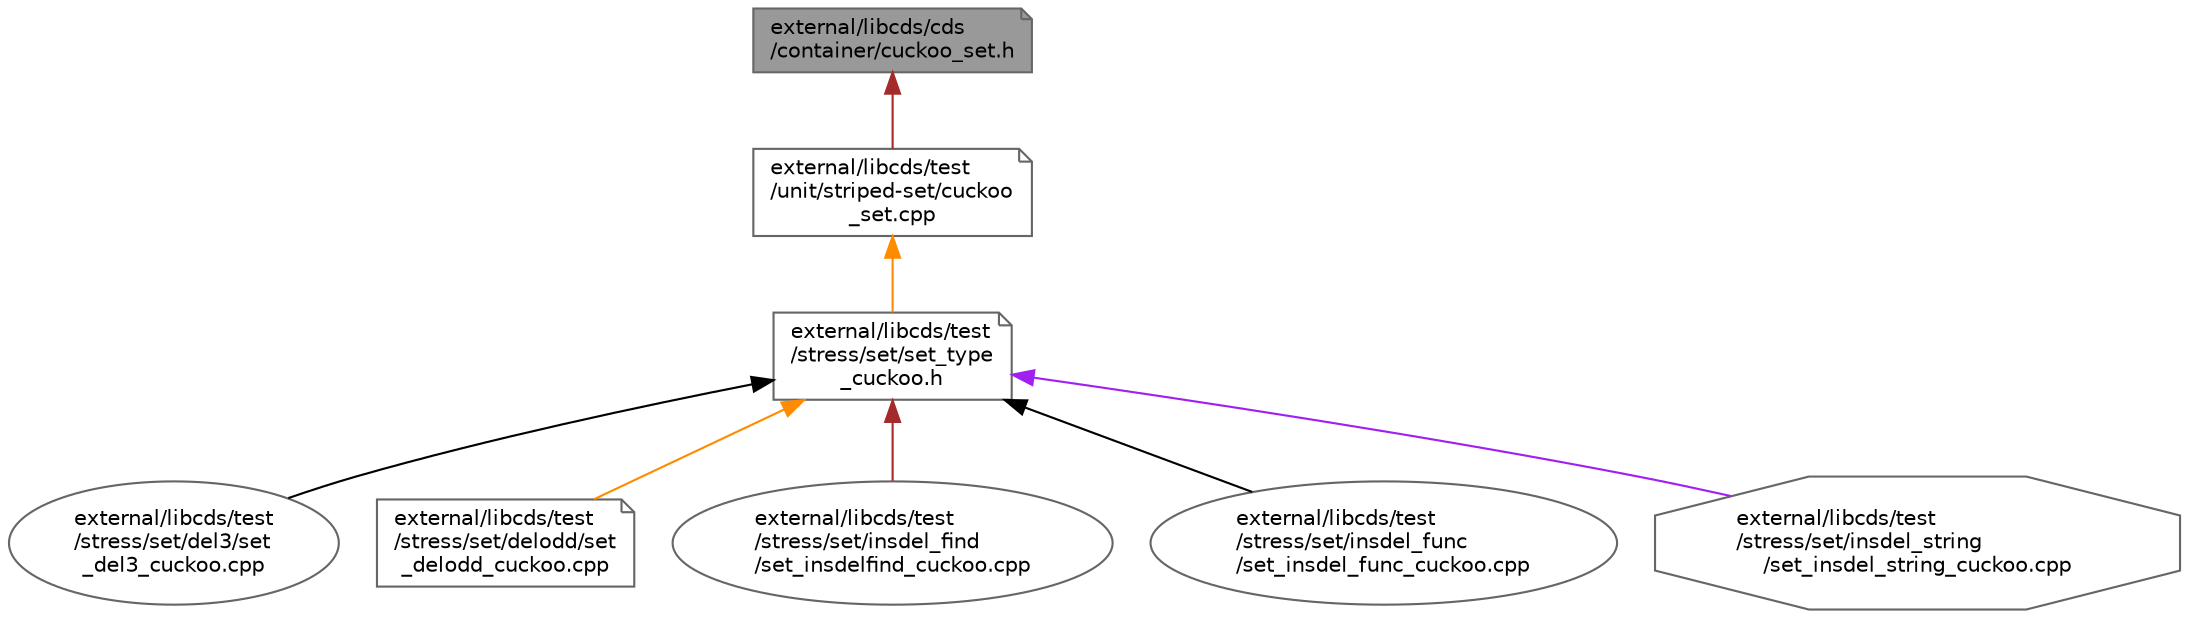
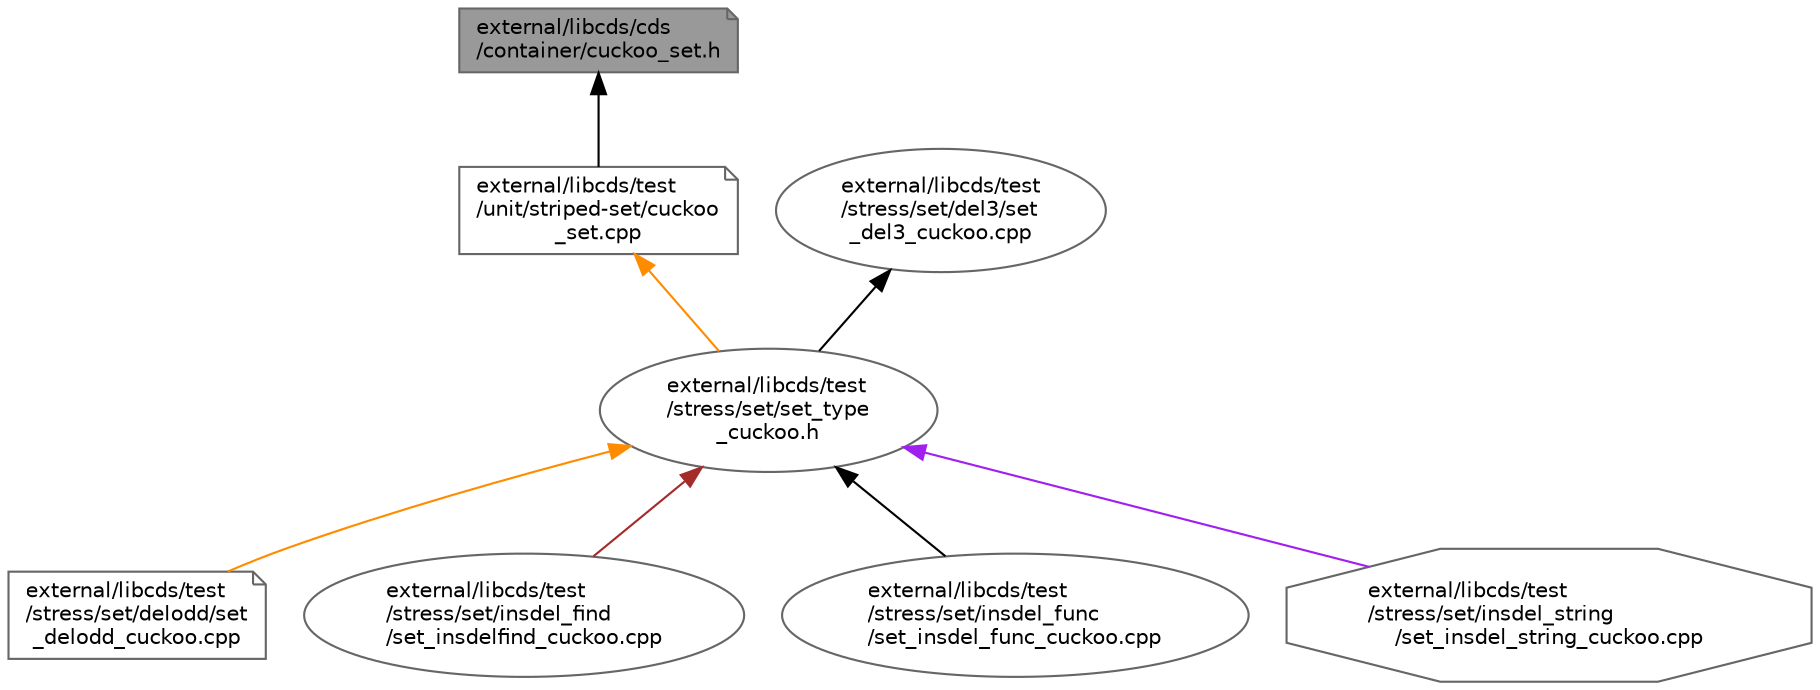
(893, 121) -> (599, 131)
(893, 356) -> (769, 410)
(519, 435) -> (848, 319)
